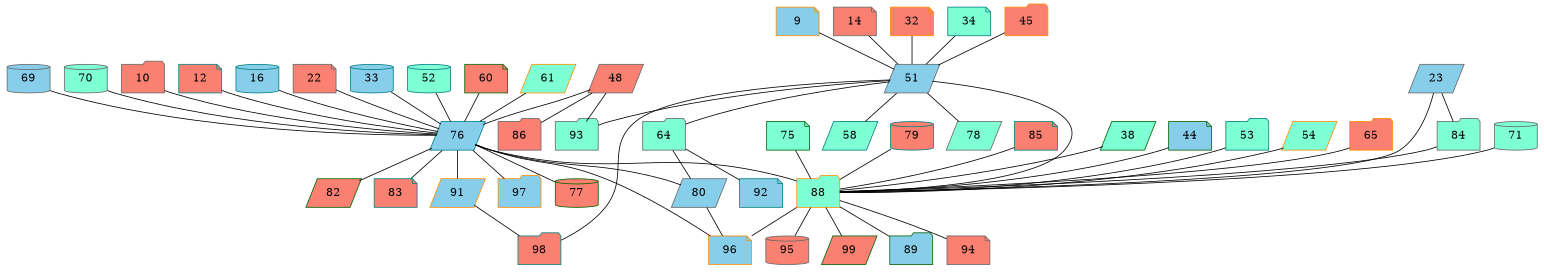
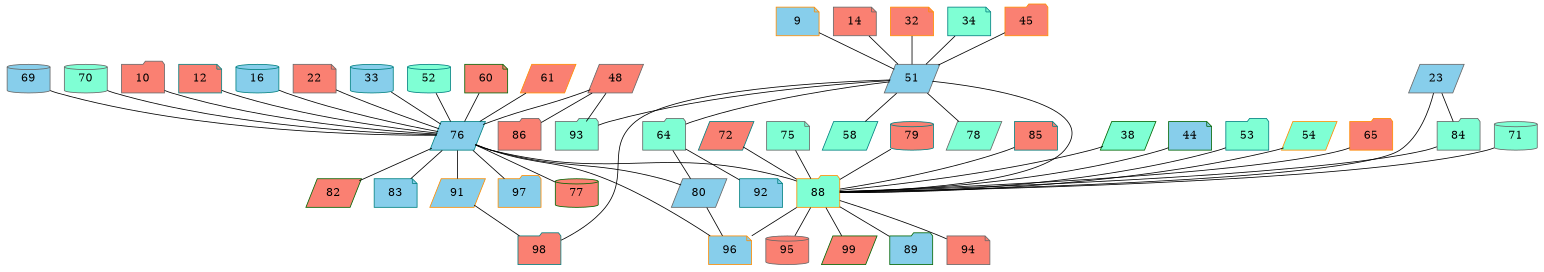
(548, 79) -> (548, 79)
none -> (726, 136)
(788, 136) -> (788, 136)
(396, 193) -> (396, 193)
